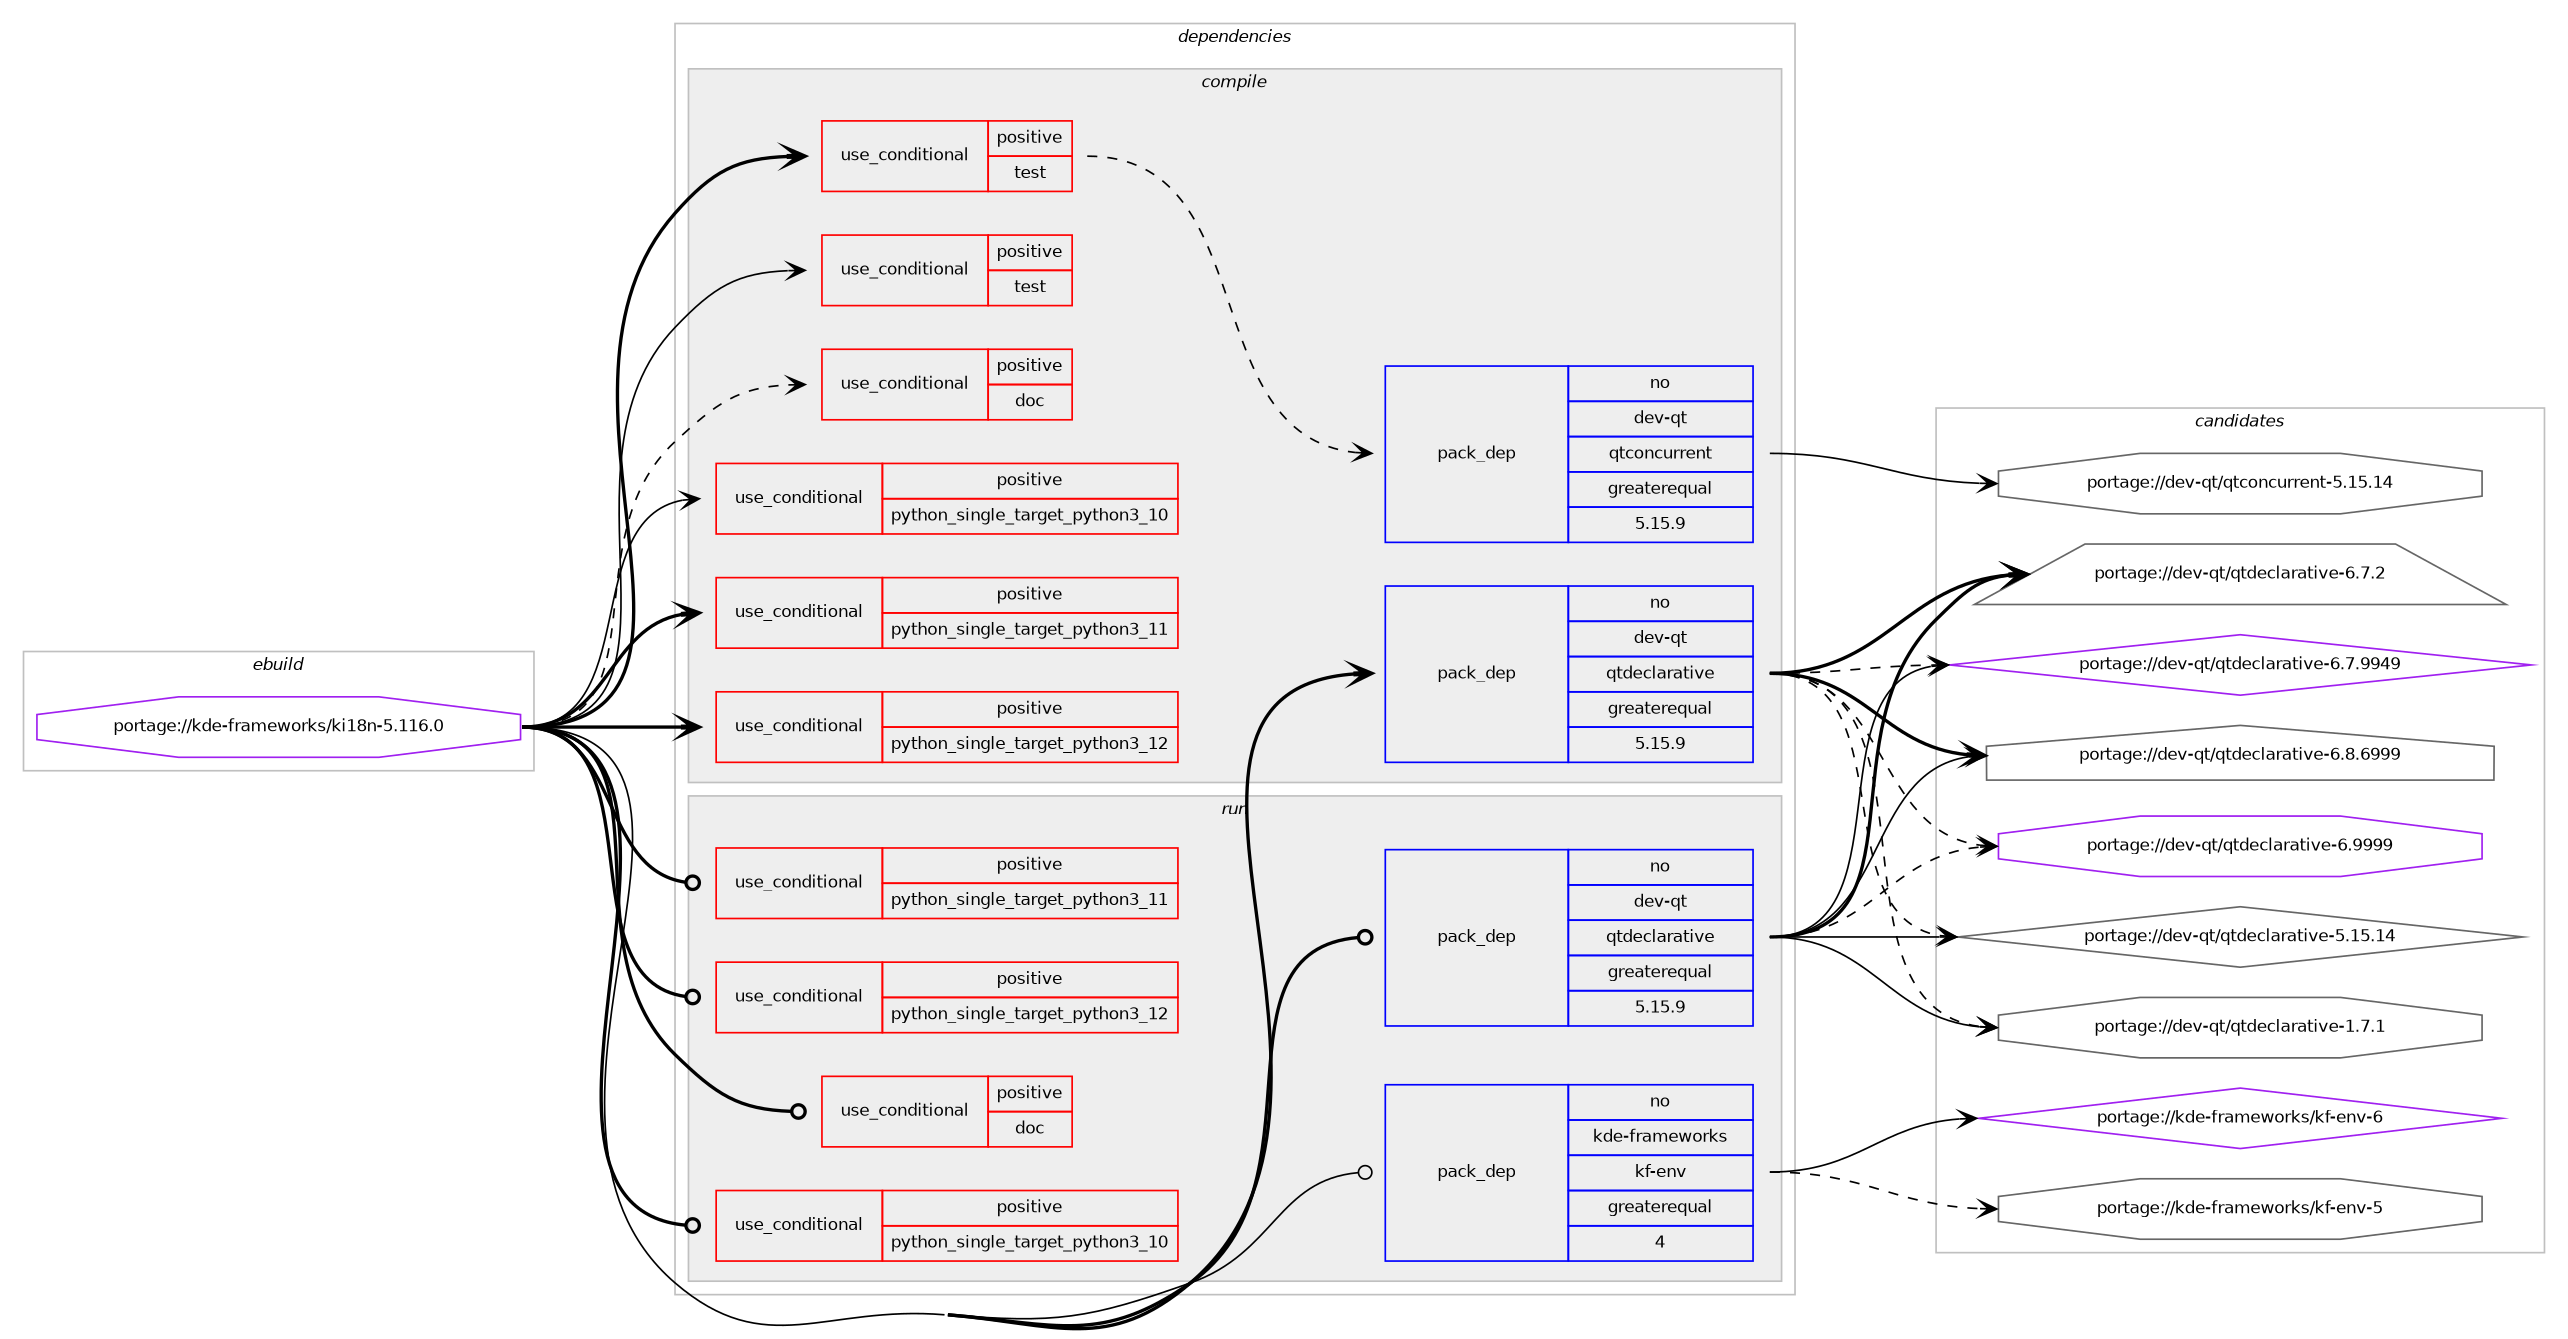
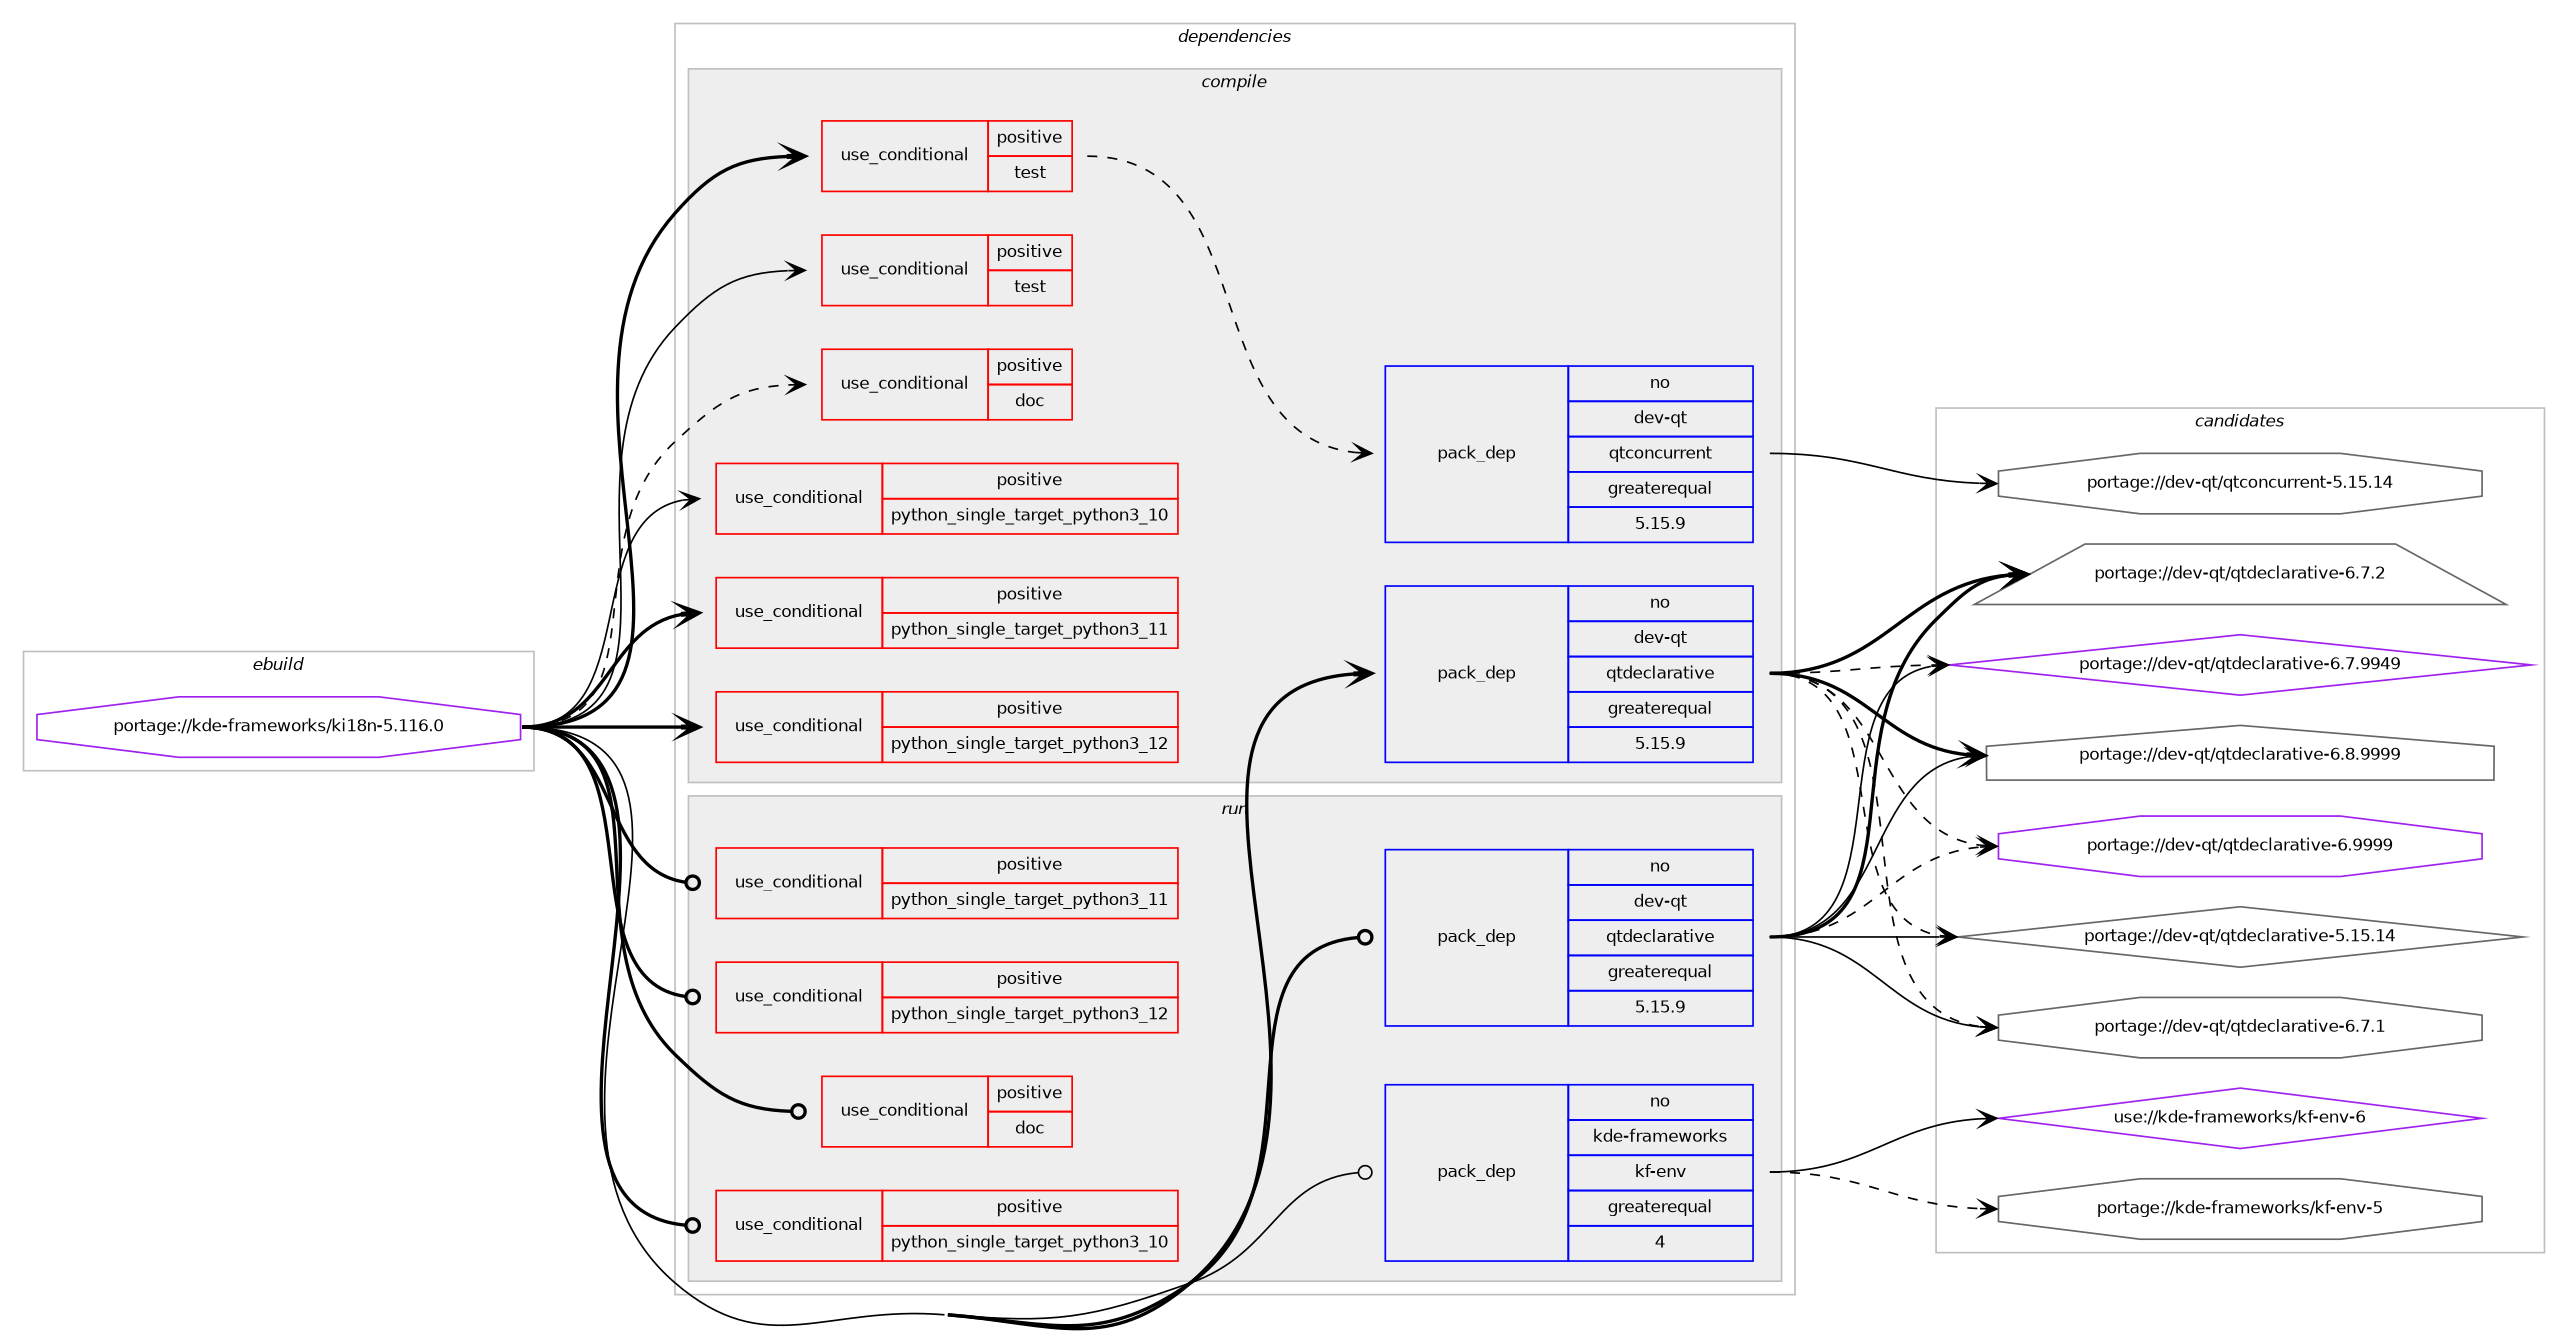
(2240, 756) -> (2240, 756)
(2240, 1028) -> (2240, 1028)
(2240, 1118) -> (2240, 1118)
